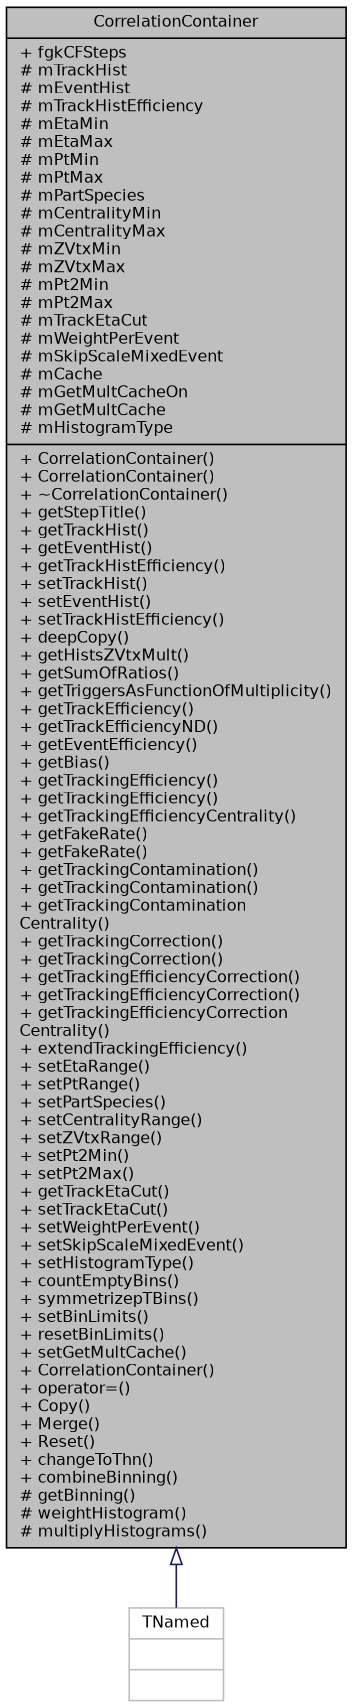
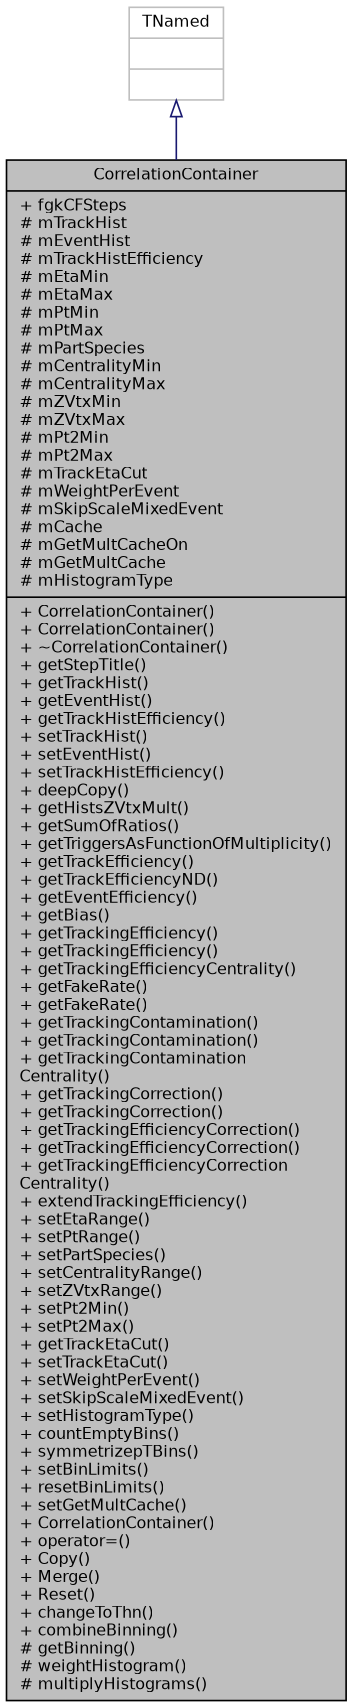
(176, 1586) -> (176, 138)
